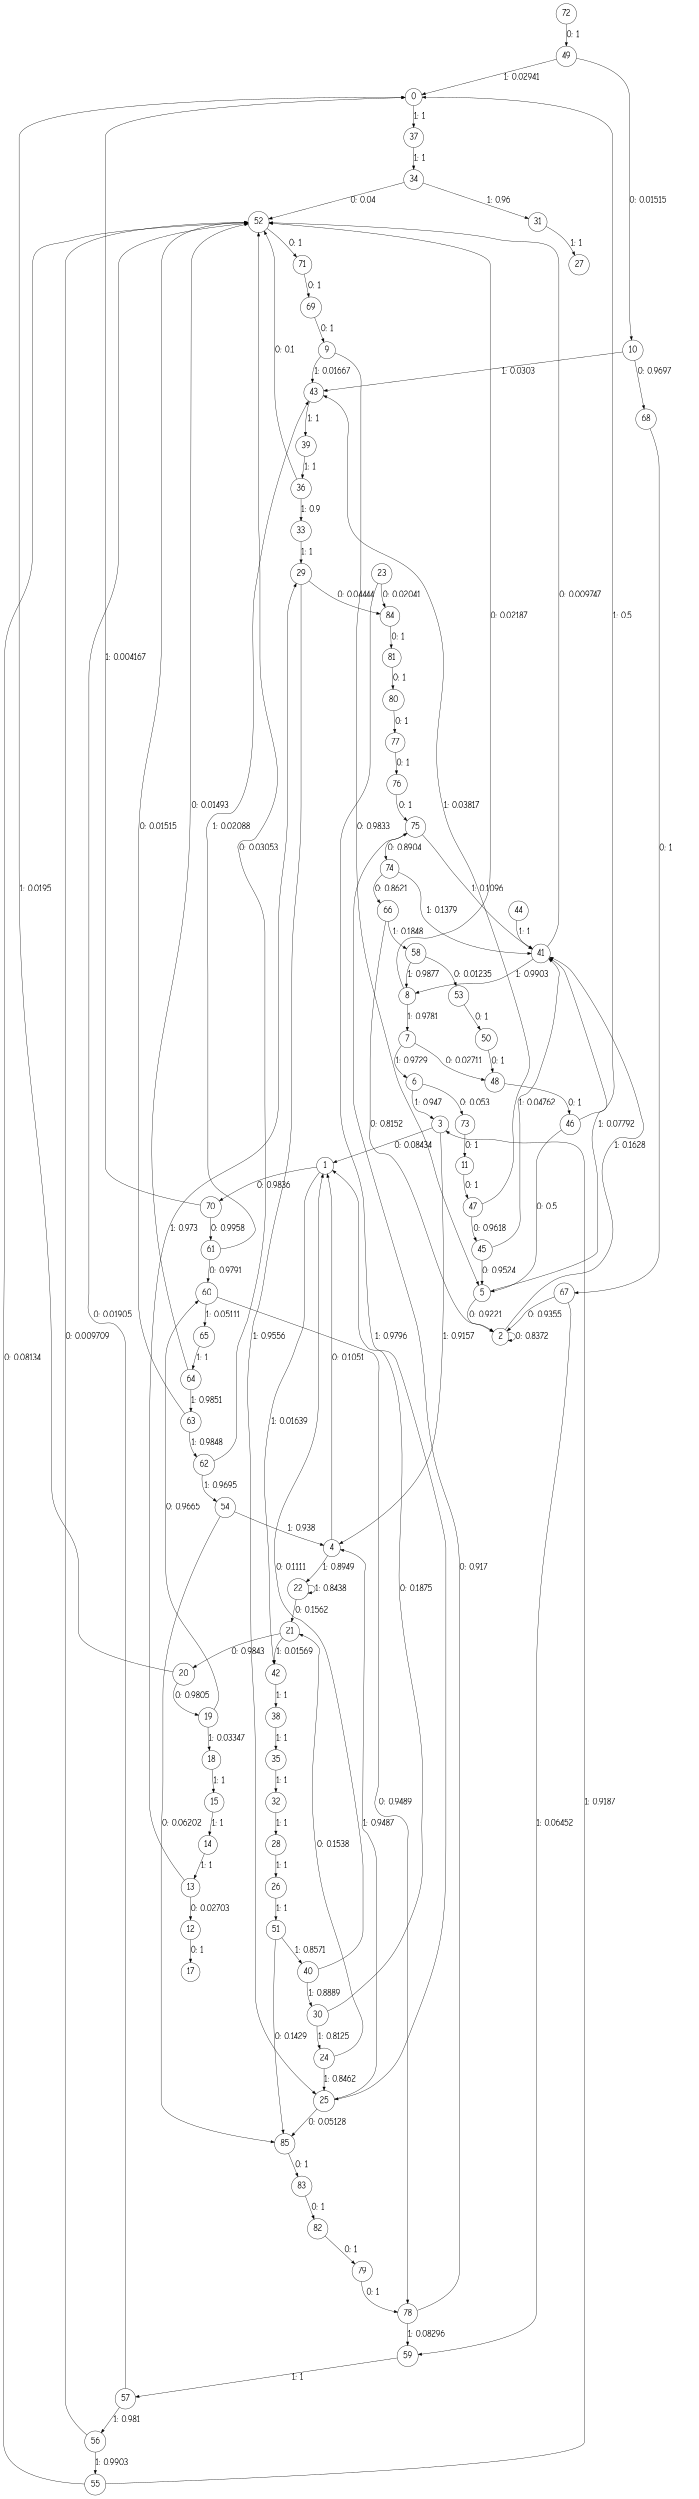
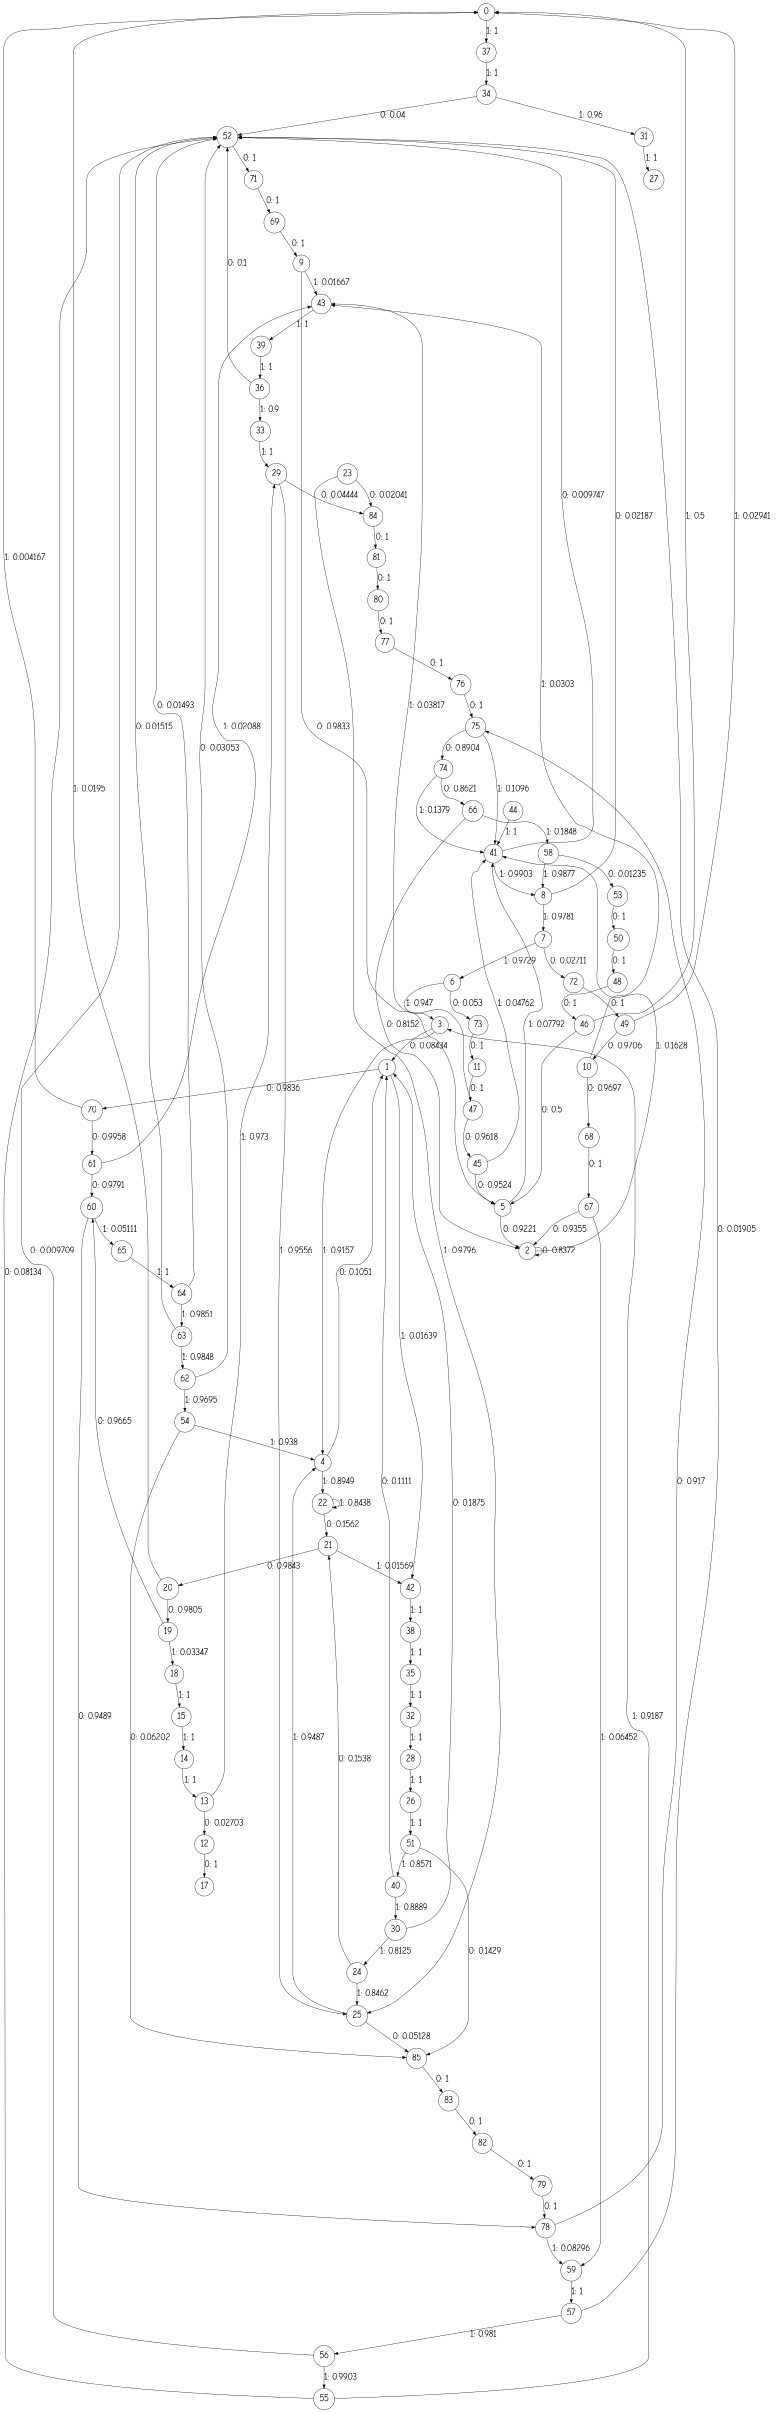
(651, 201) -> (629, 1046)
(446, 1066) -> (549, 964)
